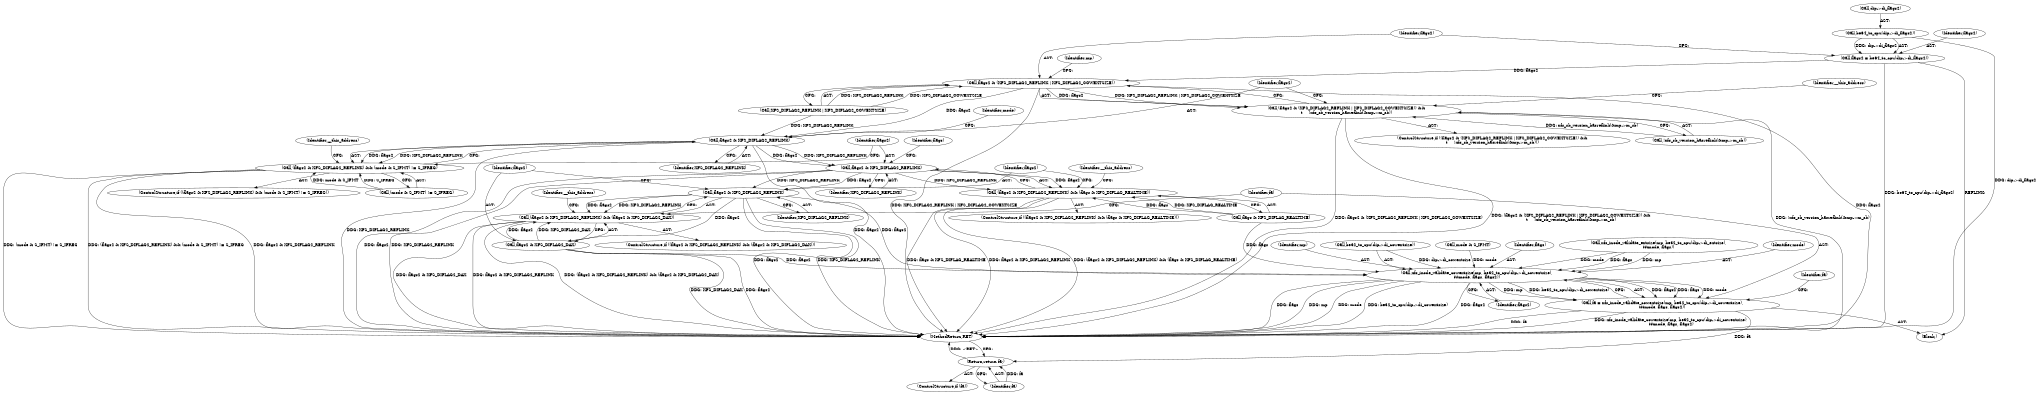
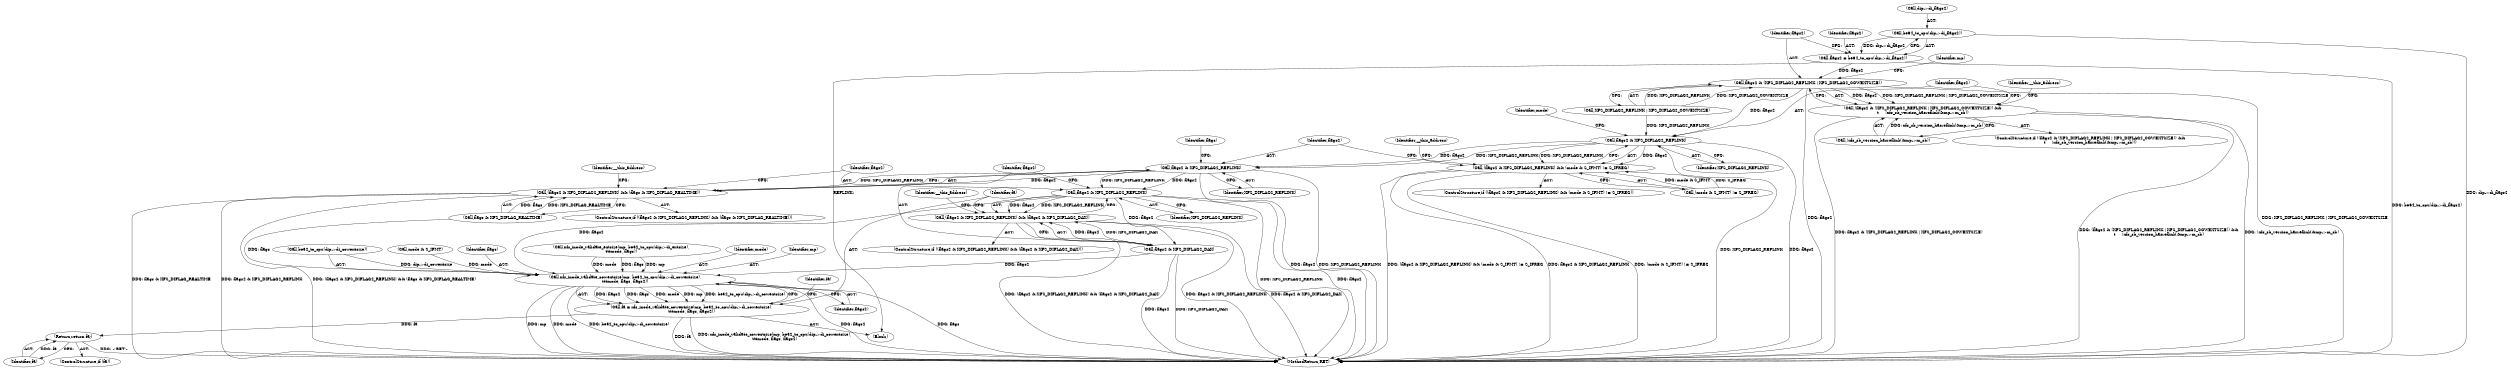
none -> (1903, 49)
(978, 346) -> none
